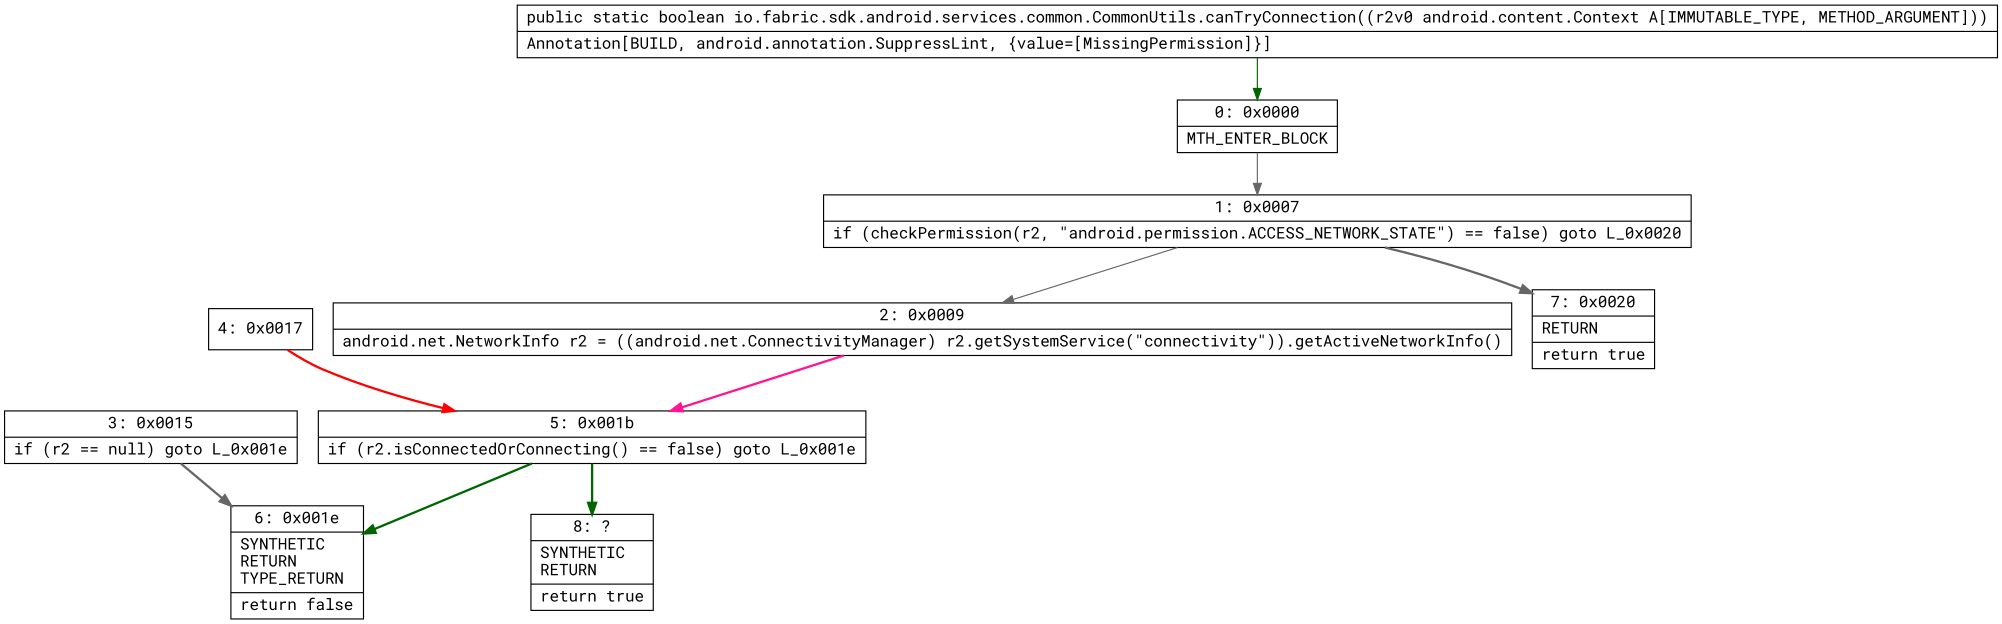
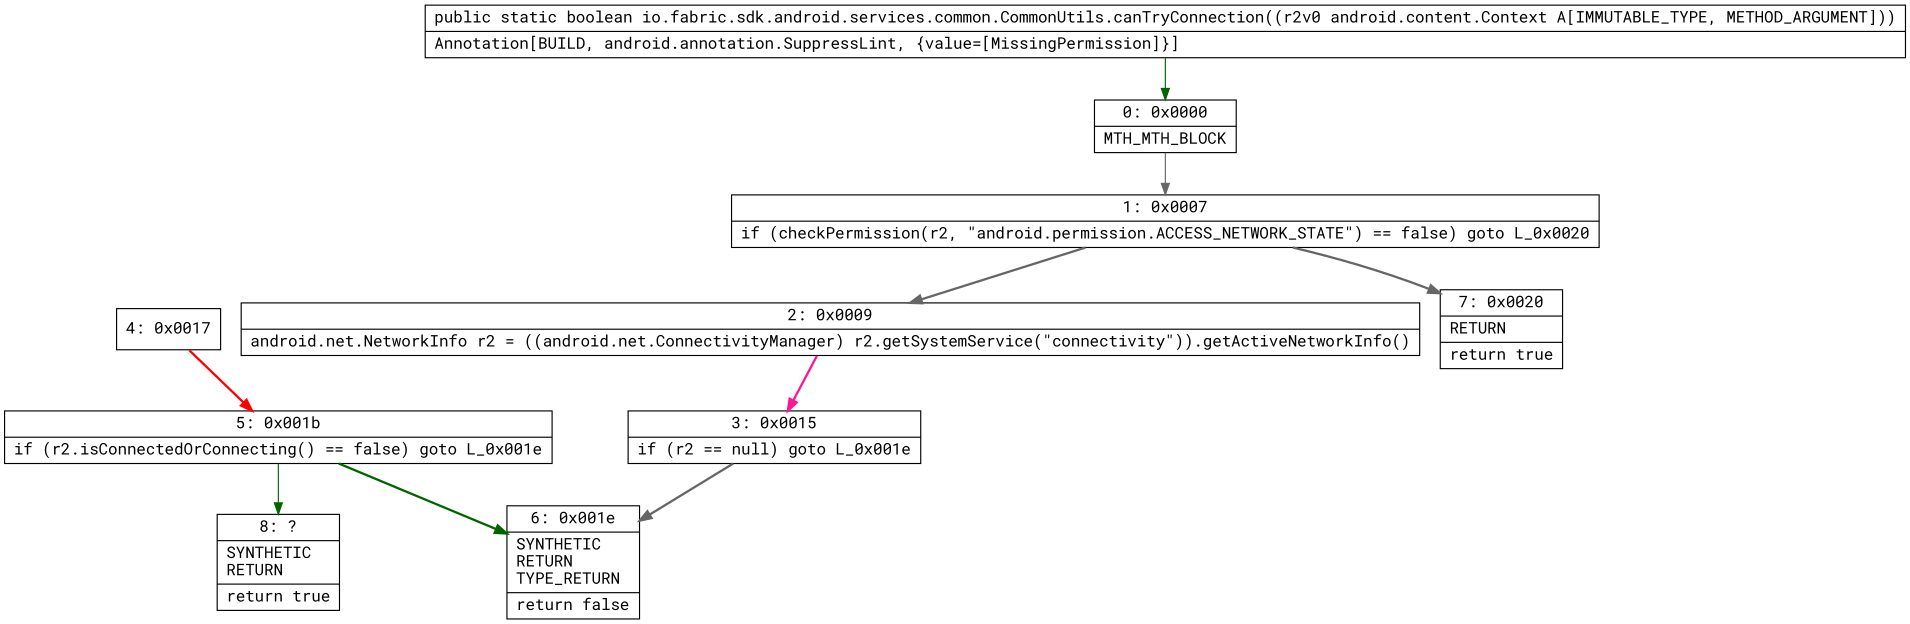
(1257, 139) -> (1165, 139)
(1095, 273) -> (1003, 273)
(763, 381) -> (805, 378)
(592, 483) -> (278, 483)
